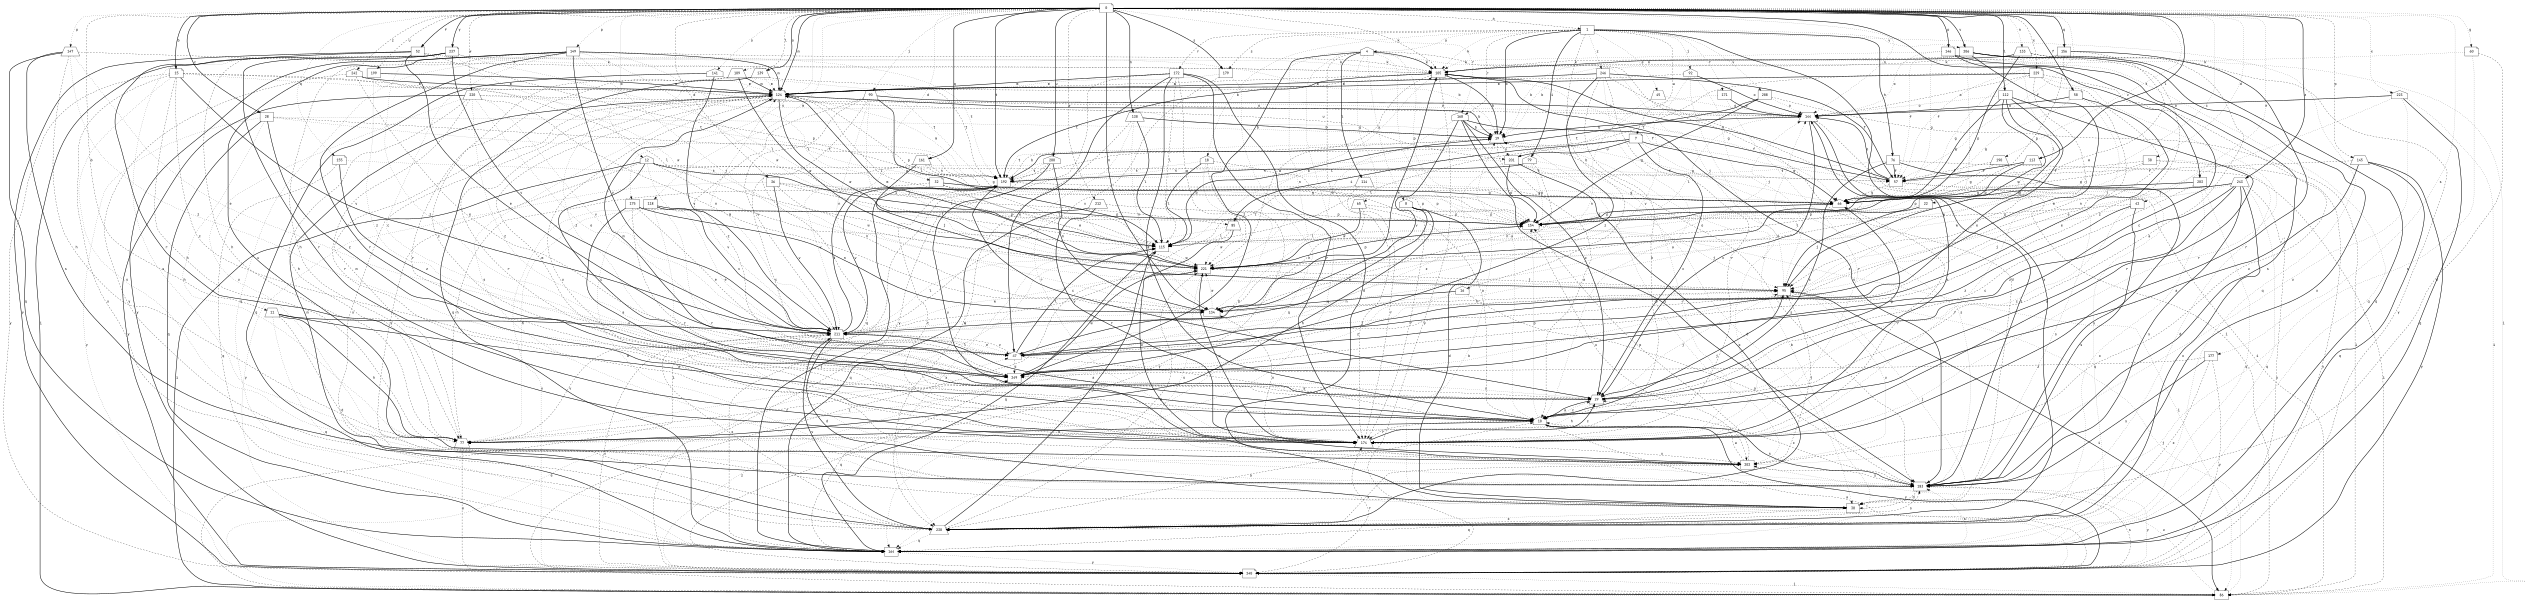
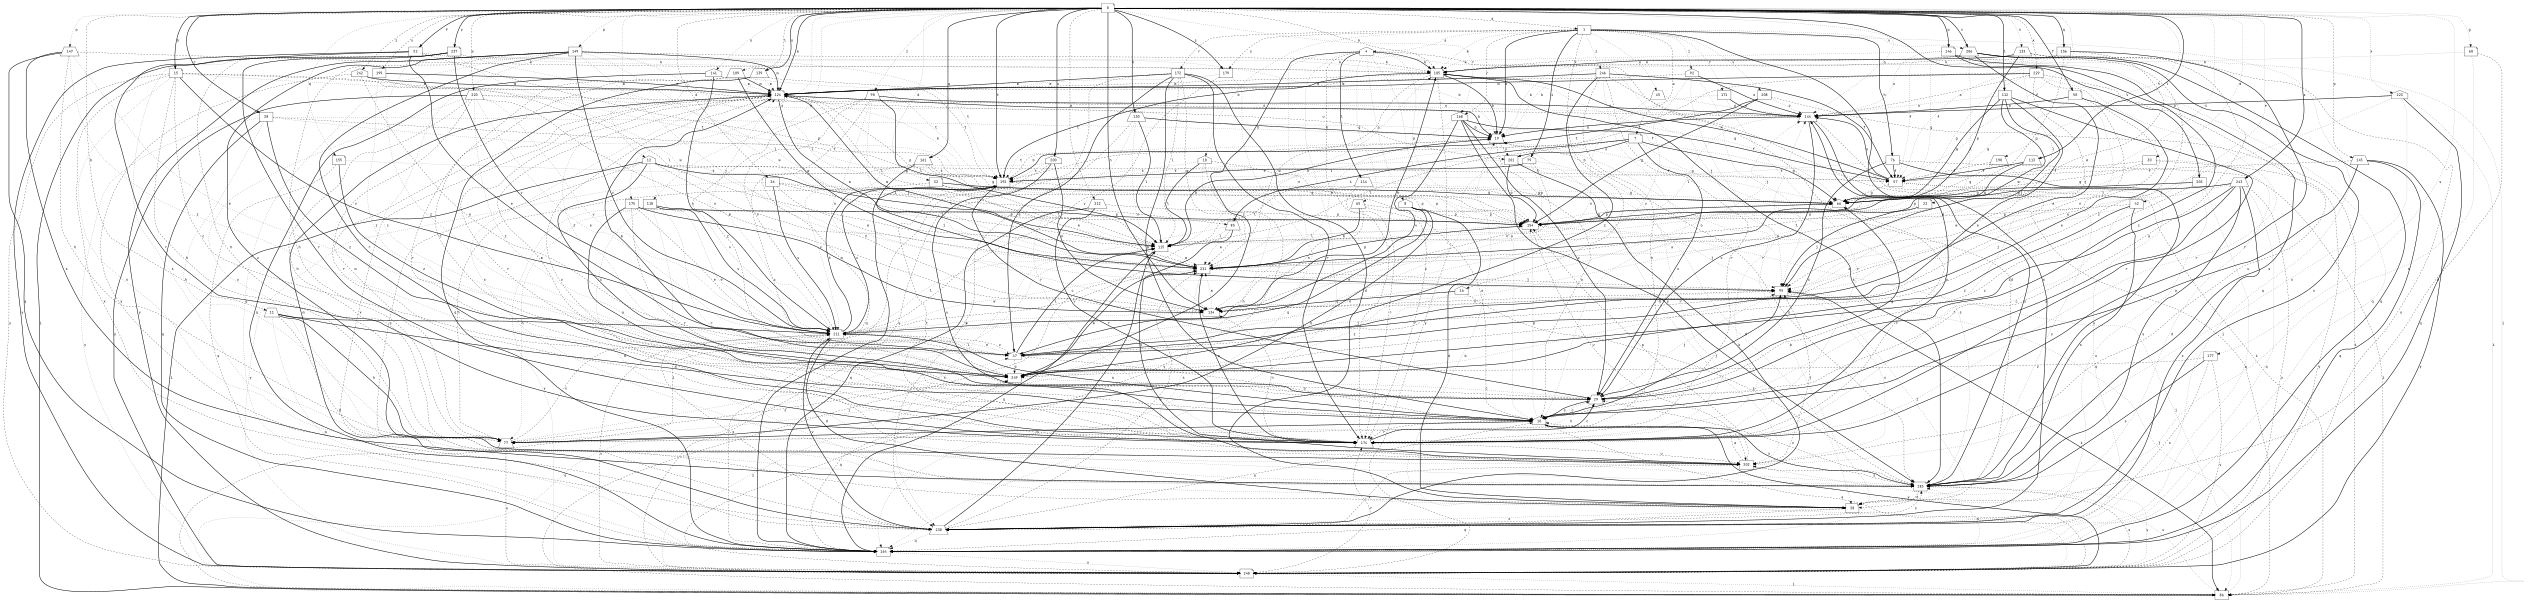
(1966, 52) -> (1969, 52)
